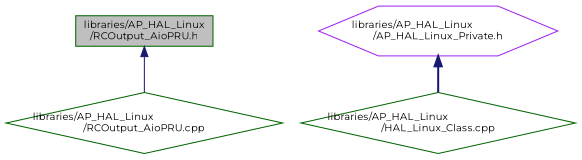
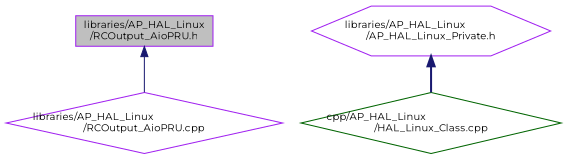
(144, 31) -> (144, 31)
(144, 123) -> (144, 123)
(438, 123) -> (431, 123)
